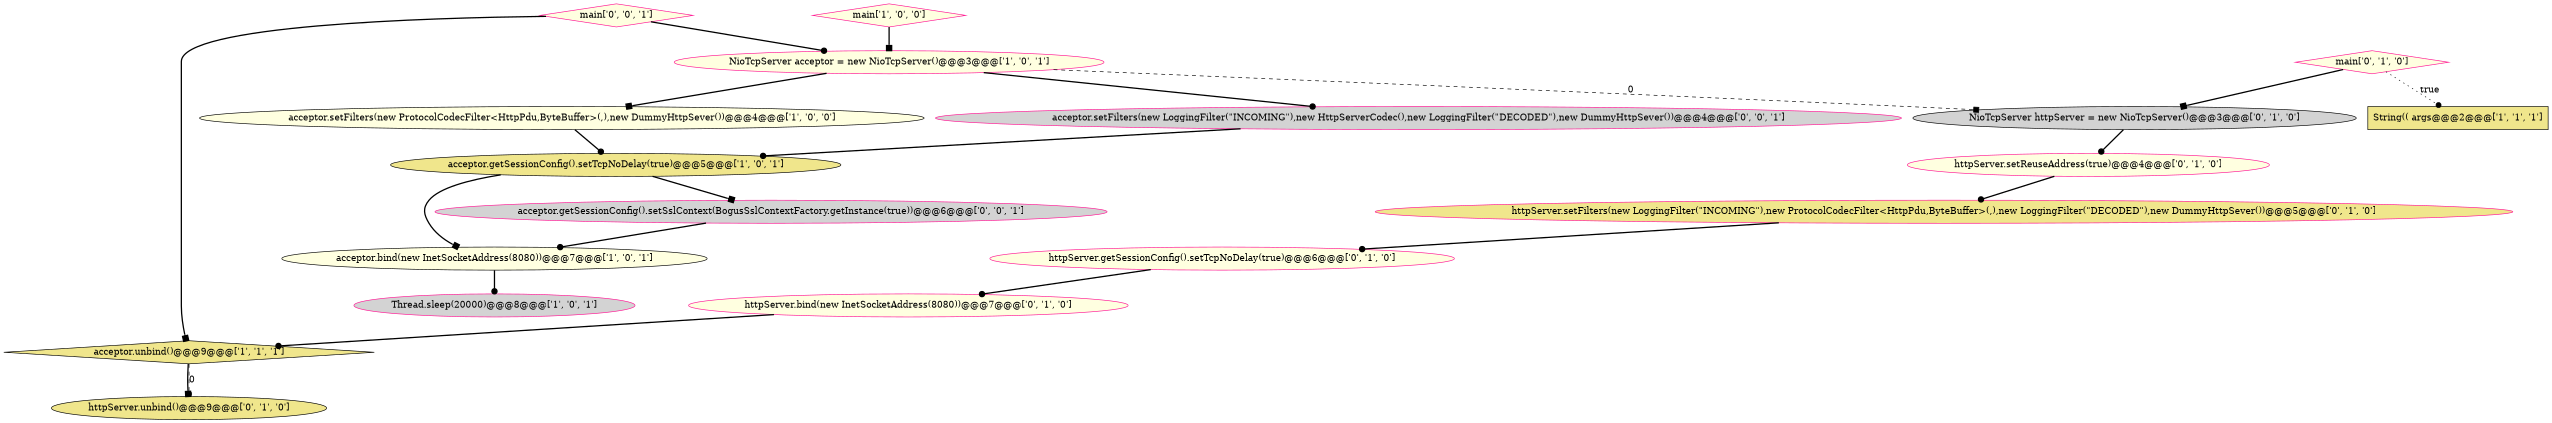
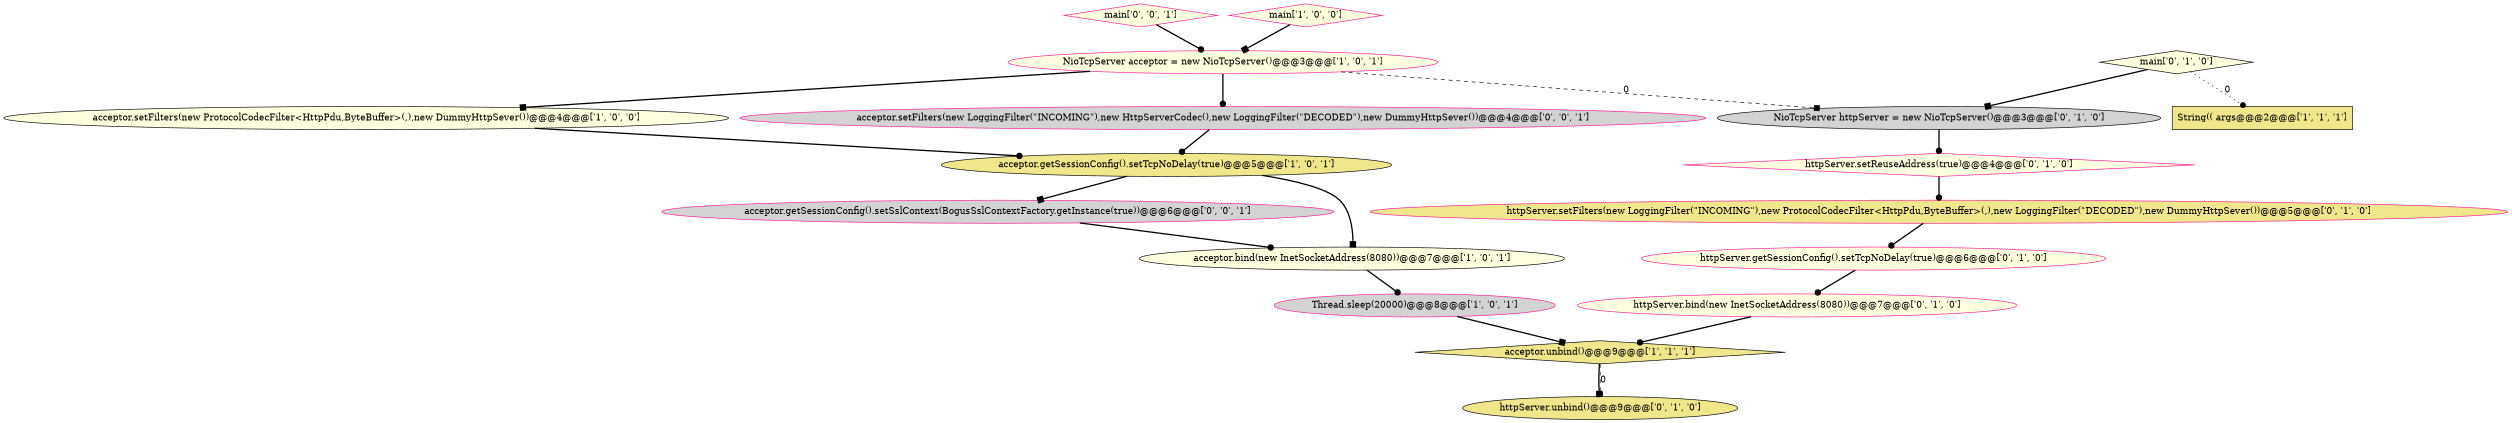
(224, 39) -> (1508, 329)
(2372, 62) -> (2176, 62)
(2430, 90) -> (2228, 90)
(2088, 165) -> (1939, 165)
